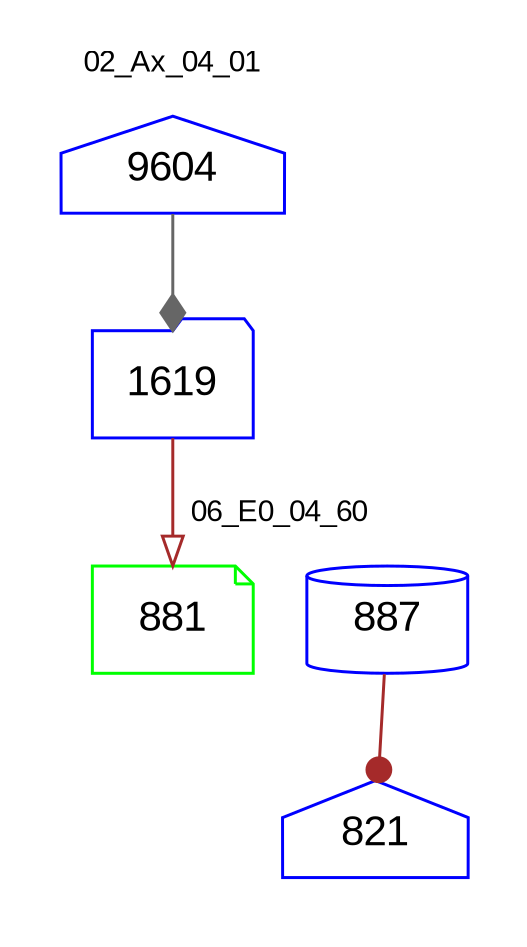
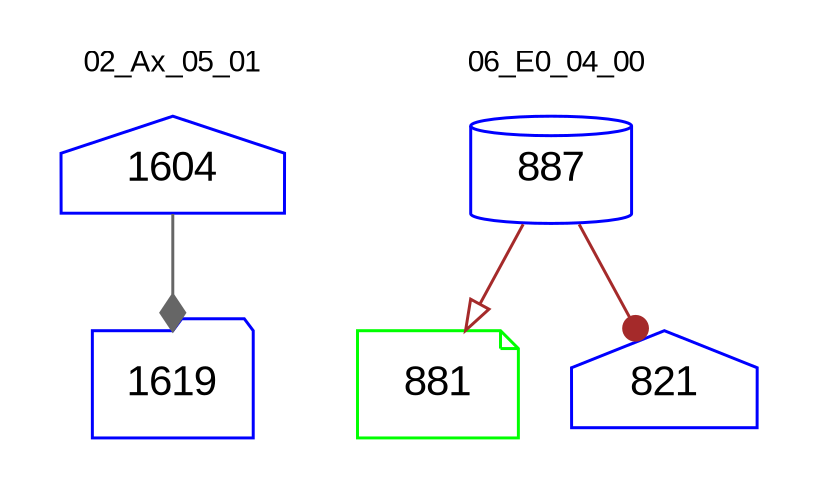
(173, 64) -> (173, 64)
(173, 170) -> (173, 170)
(173, 504) -> (502, 264)
(280, 514) -> (557, 64)
